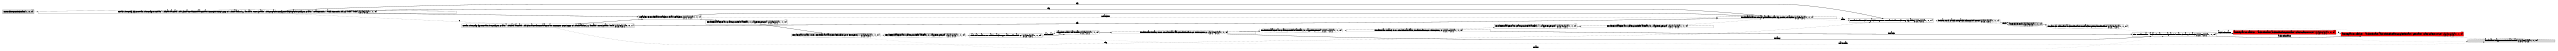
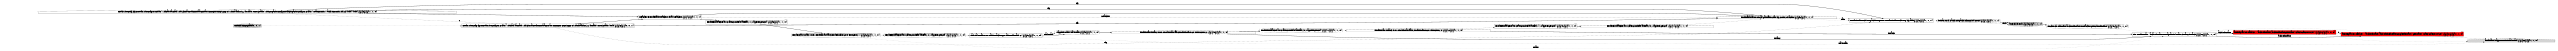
(18, 12) -> none
none -> (247, 26)
